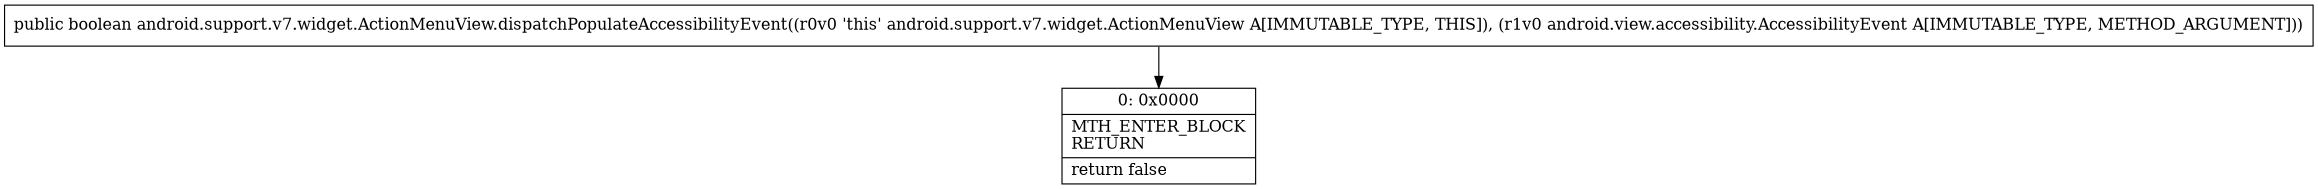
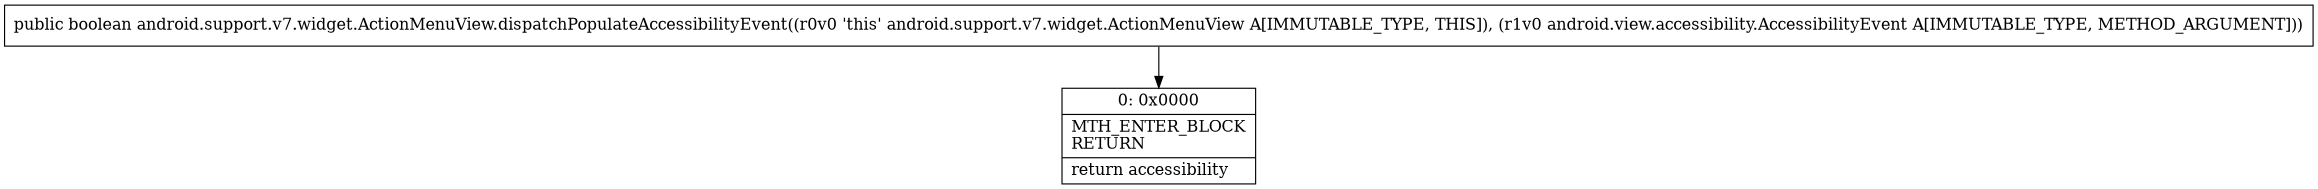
(1120, 170) -> (1150, 170)
